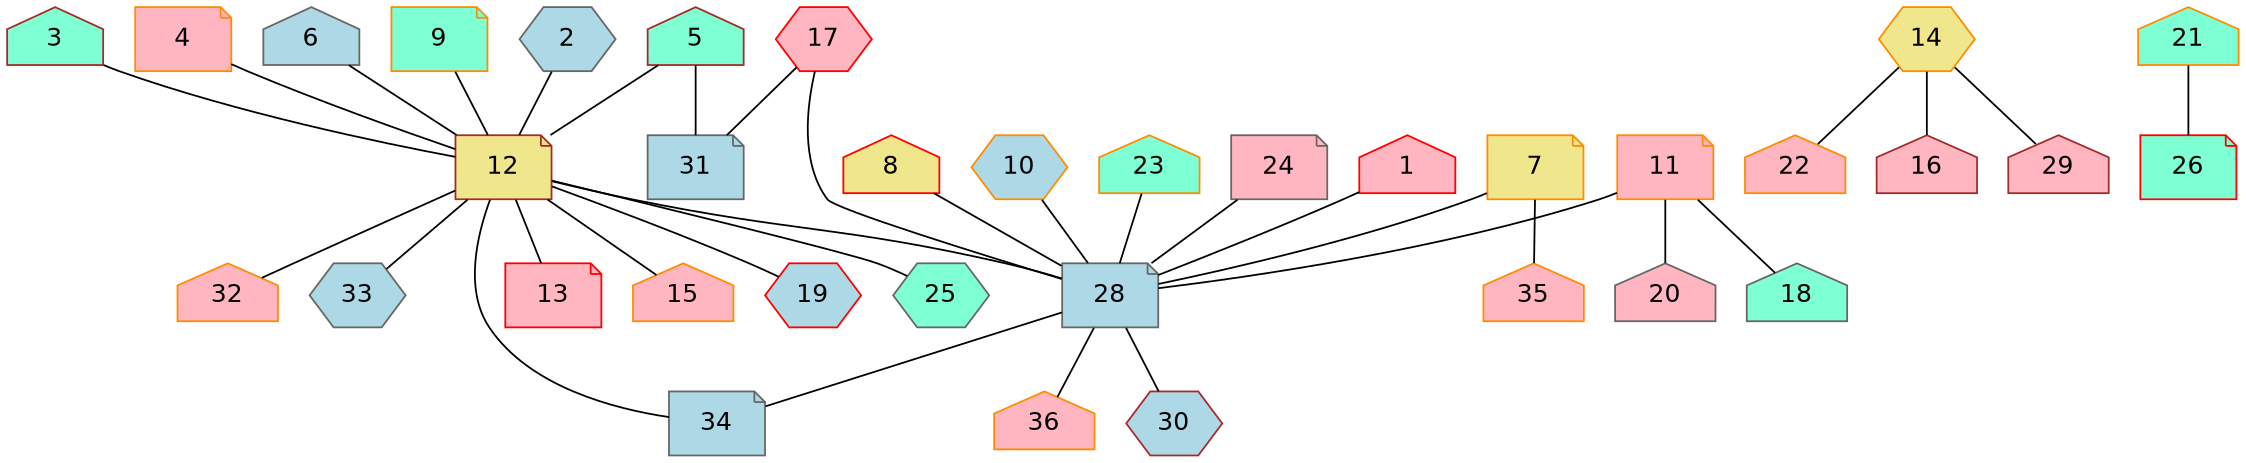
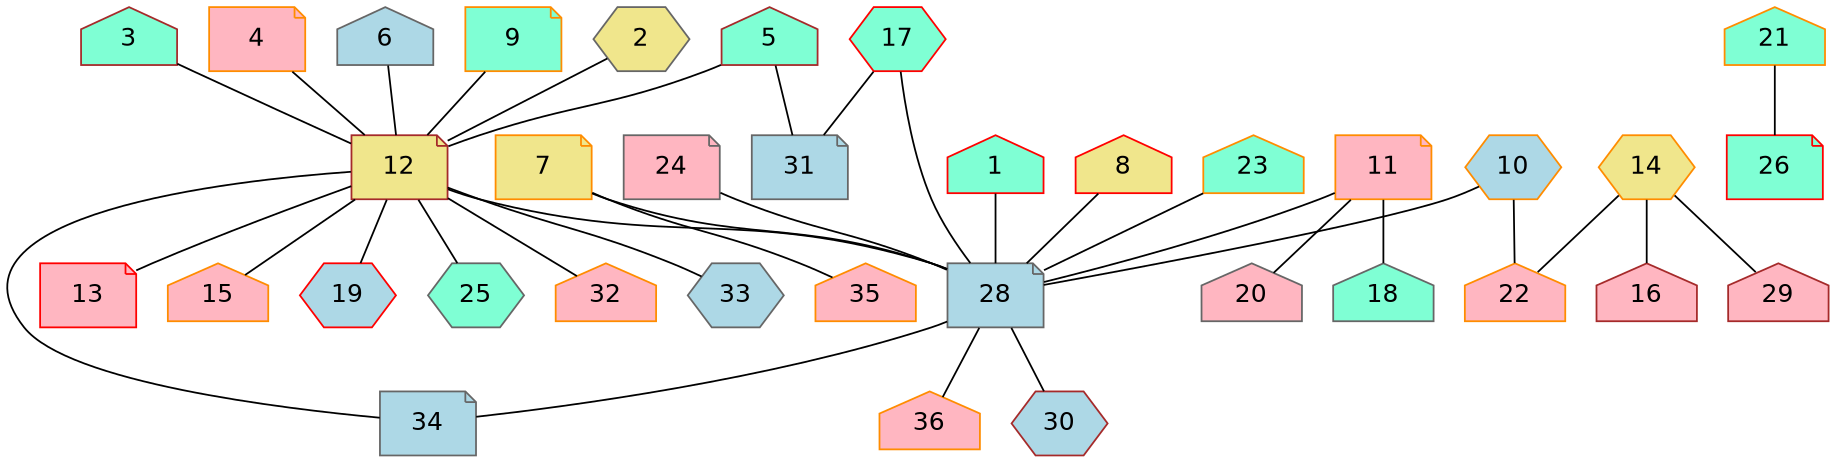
(568, 39) -> (641, 39)
(824, 39) -> (898, 39)
(1407, 167) -> (996, 167)
none -> (1514, 231)
